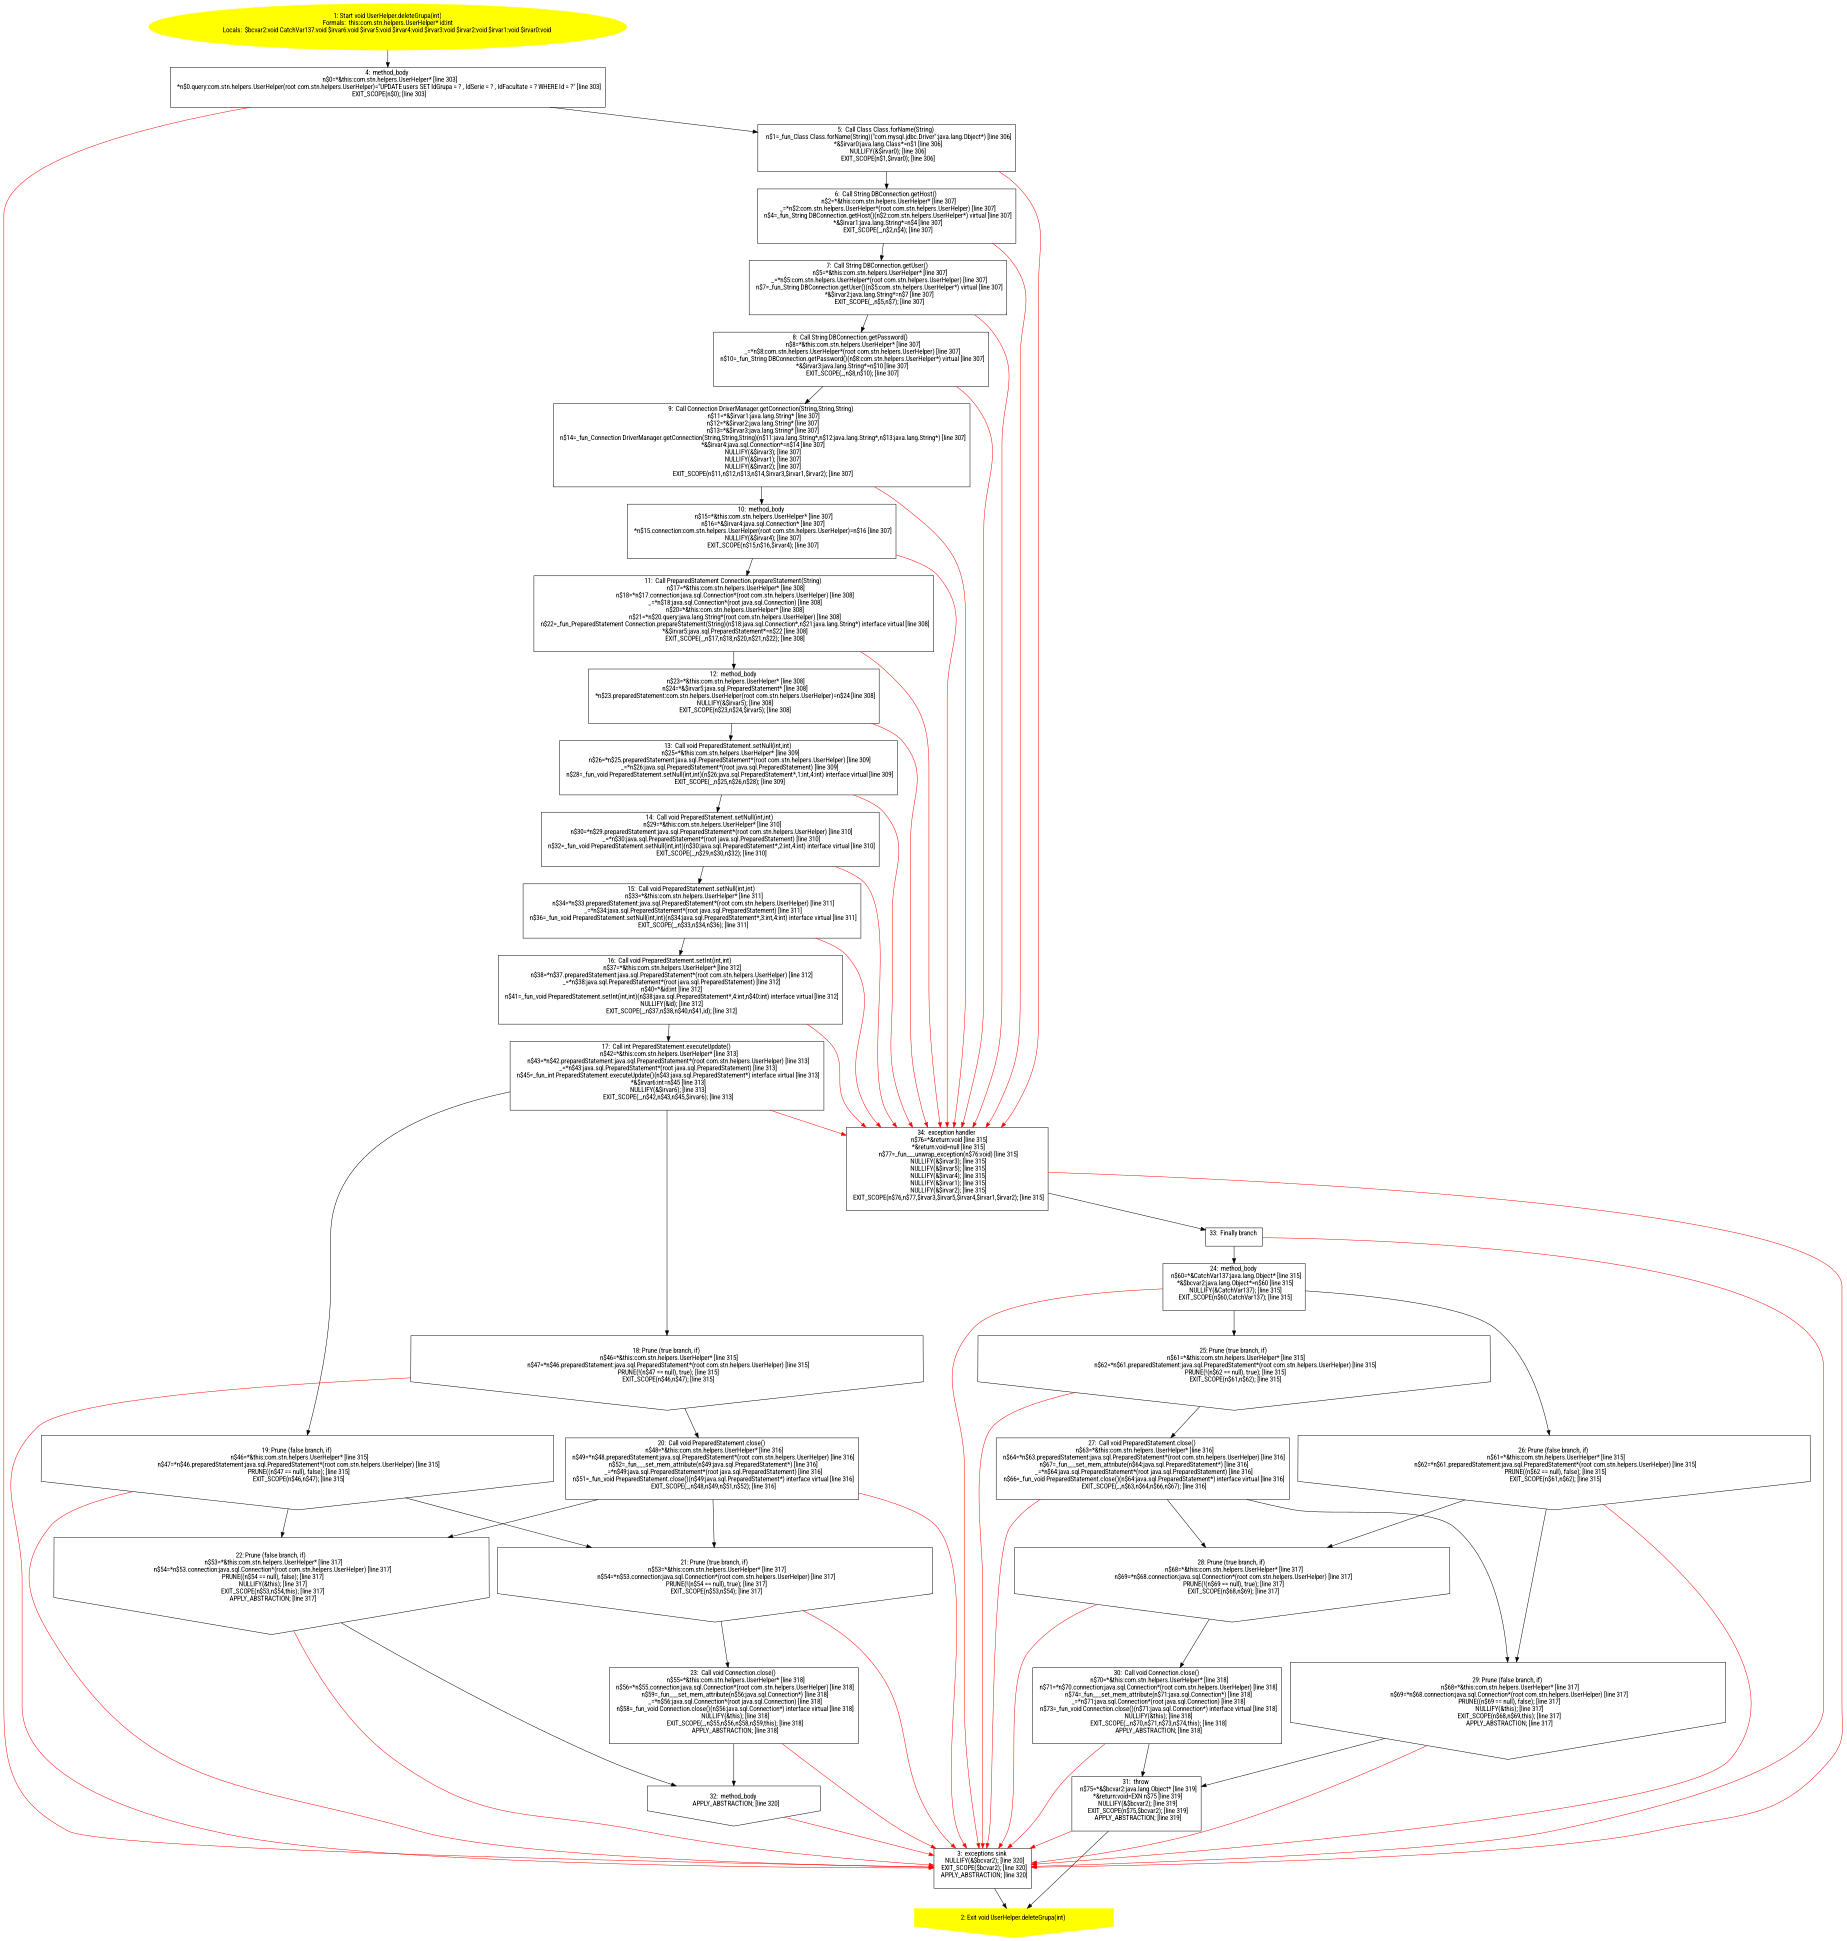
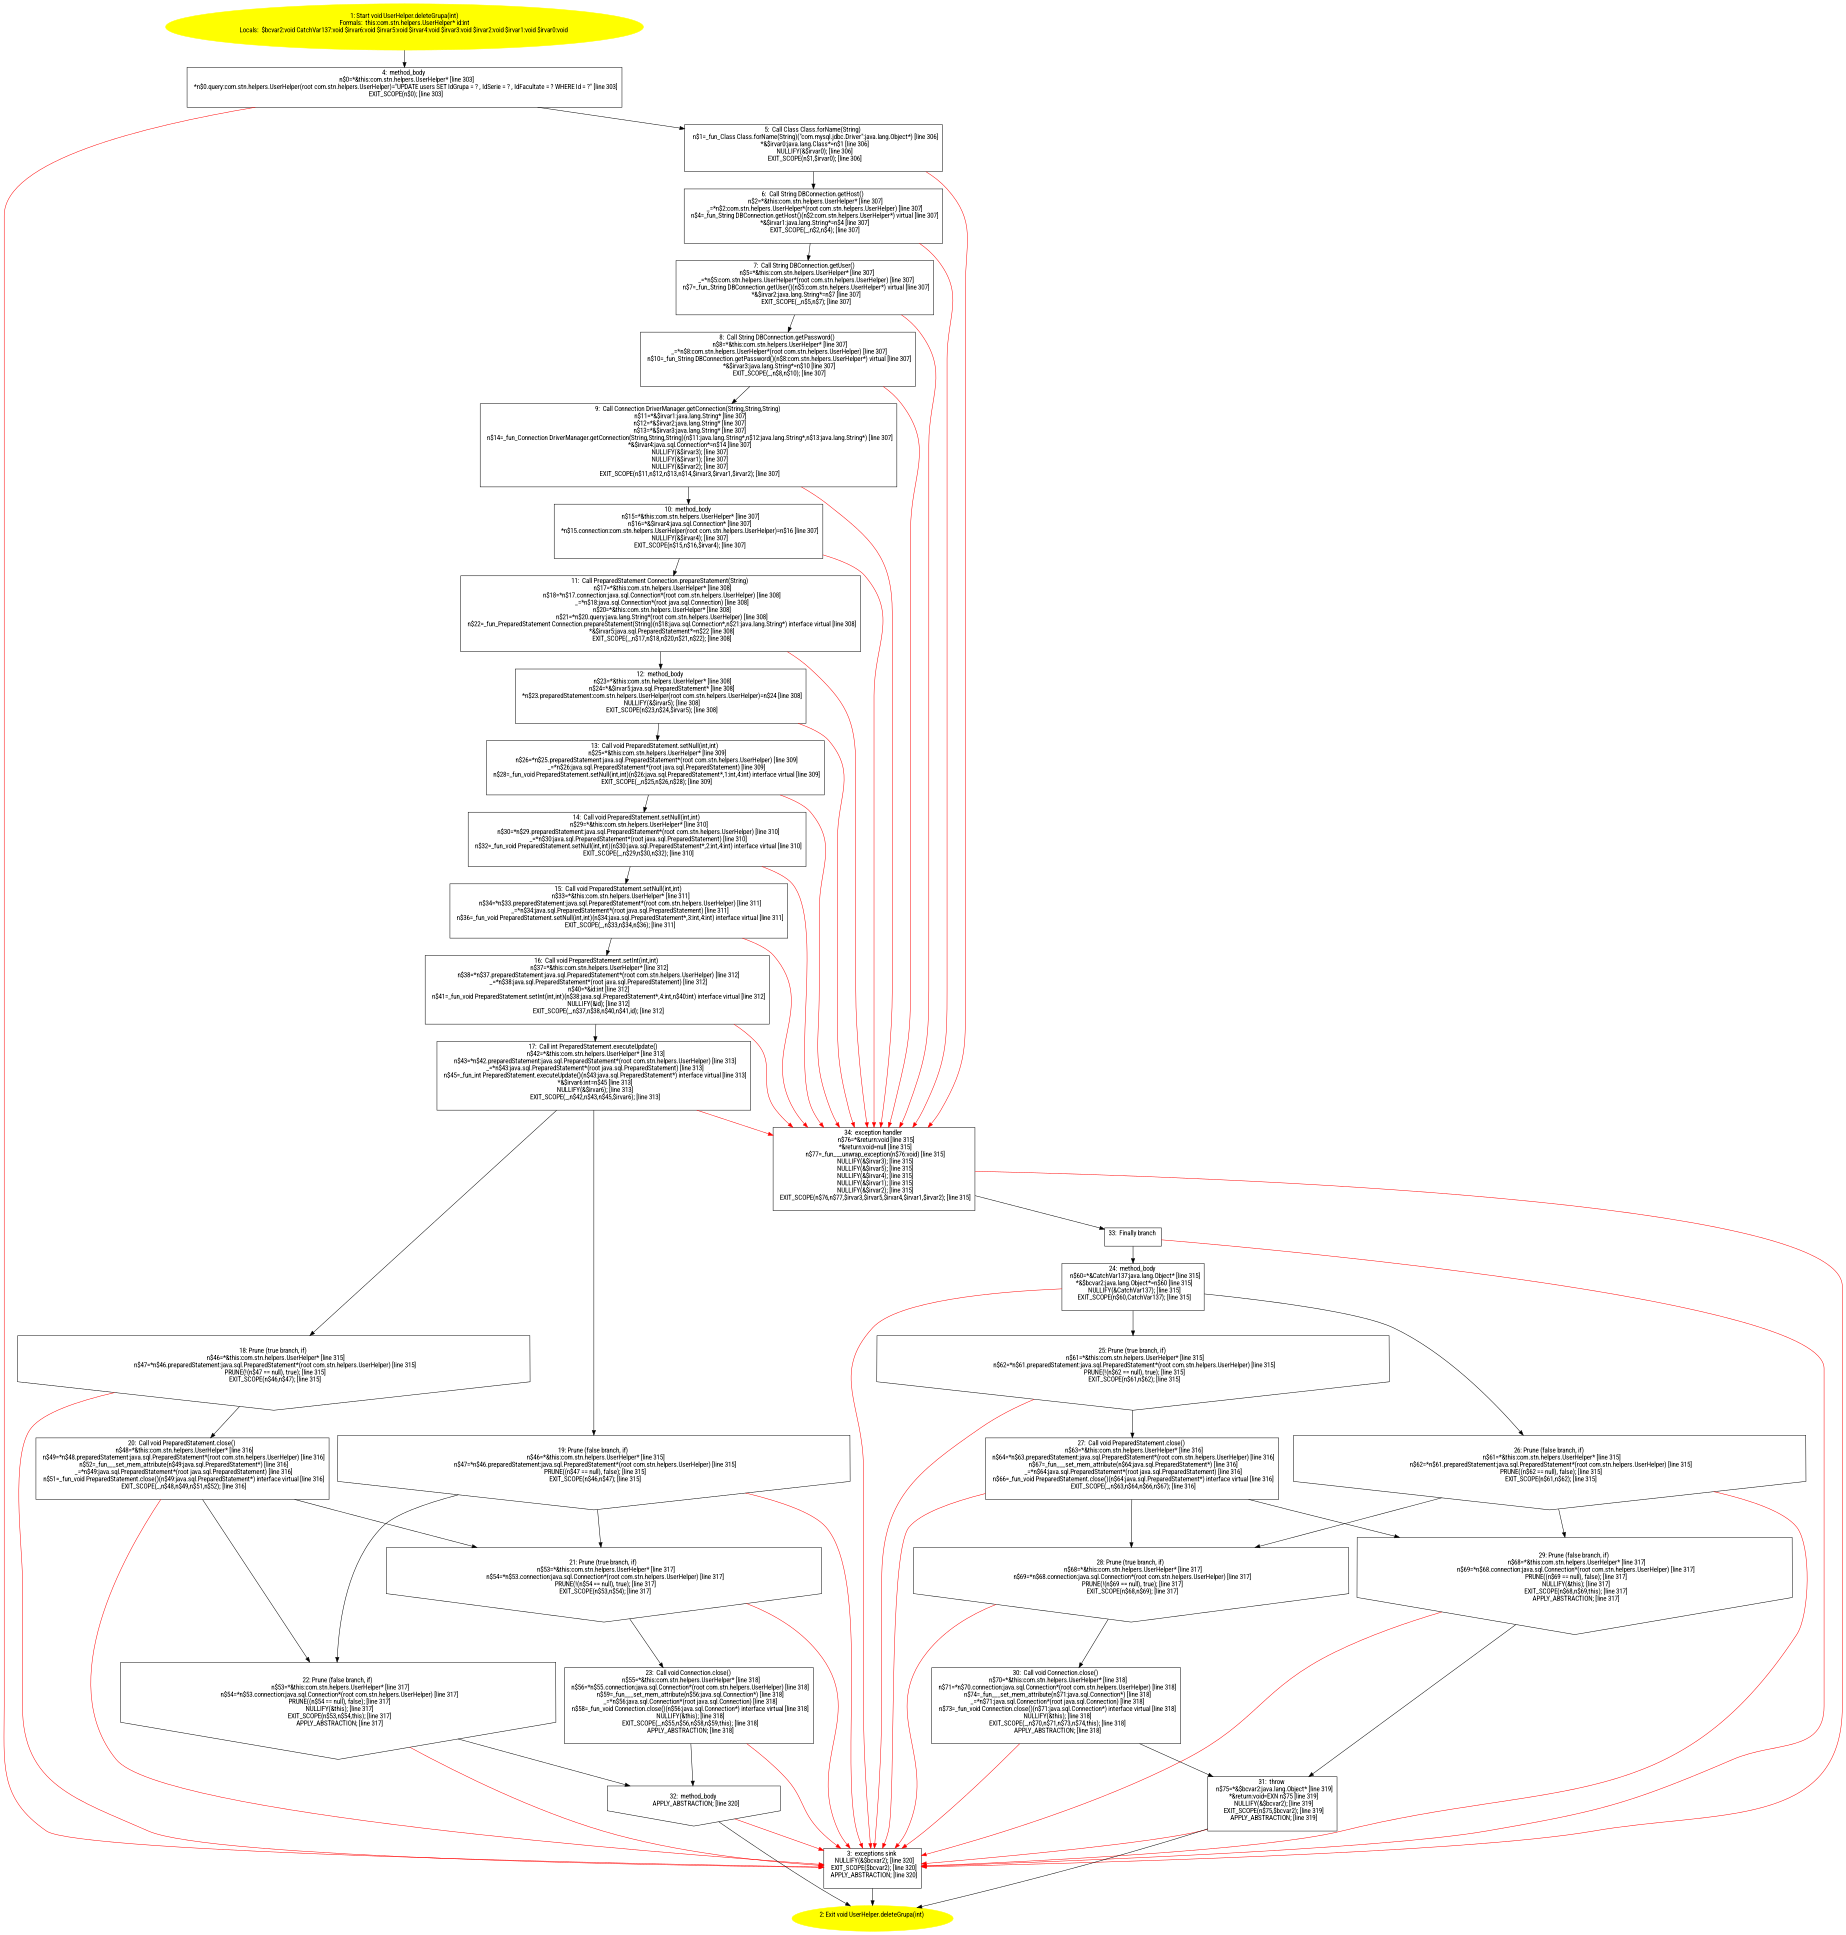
none -> (772, 1858)
(1014, 1921) -> (873, 1918)
